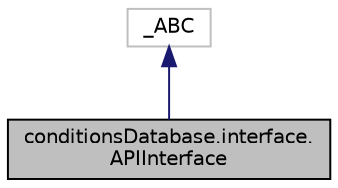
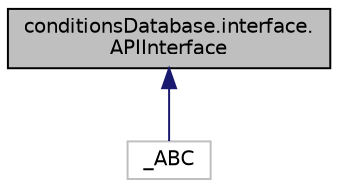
(169, 93) -> (169, 115)
